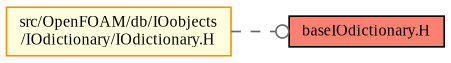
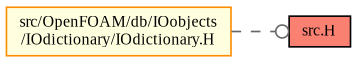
(367, 31) -> (320, 31)
